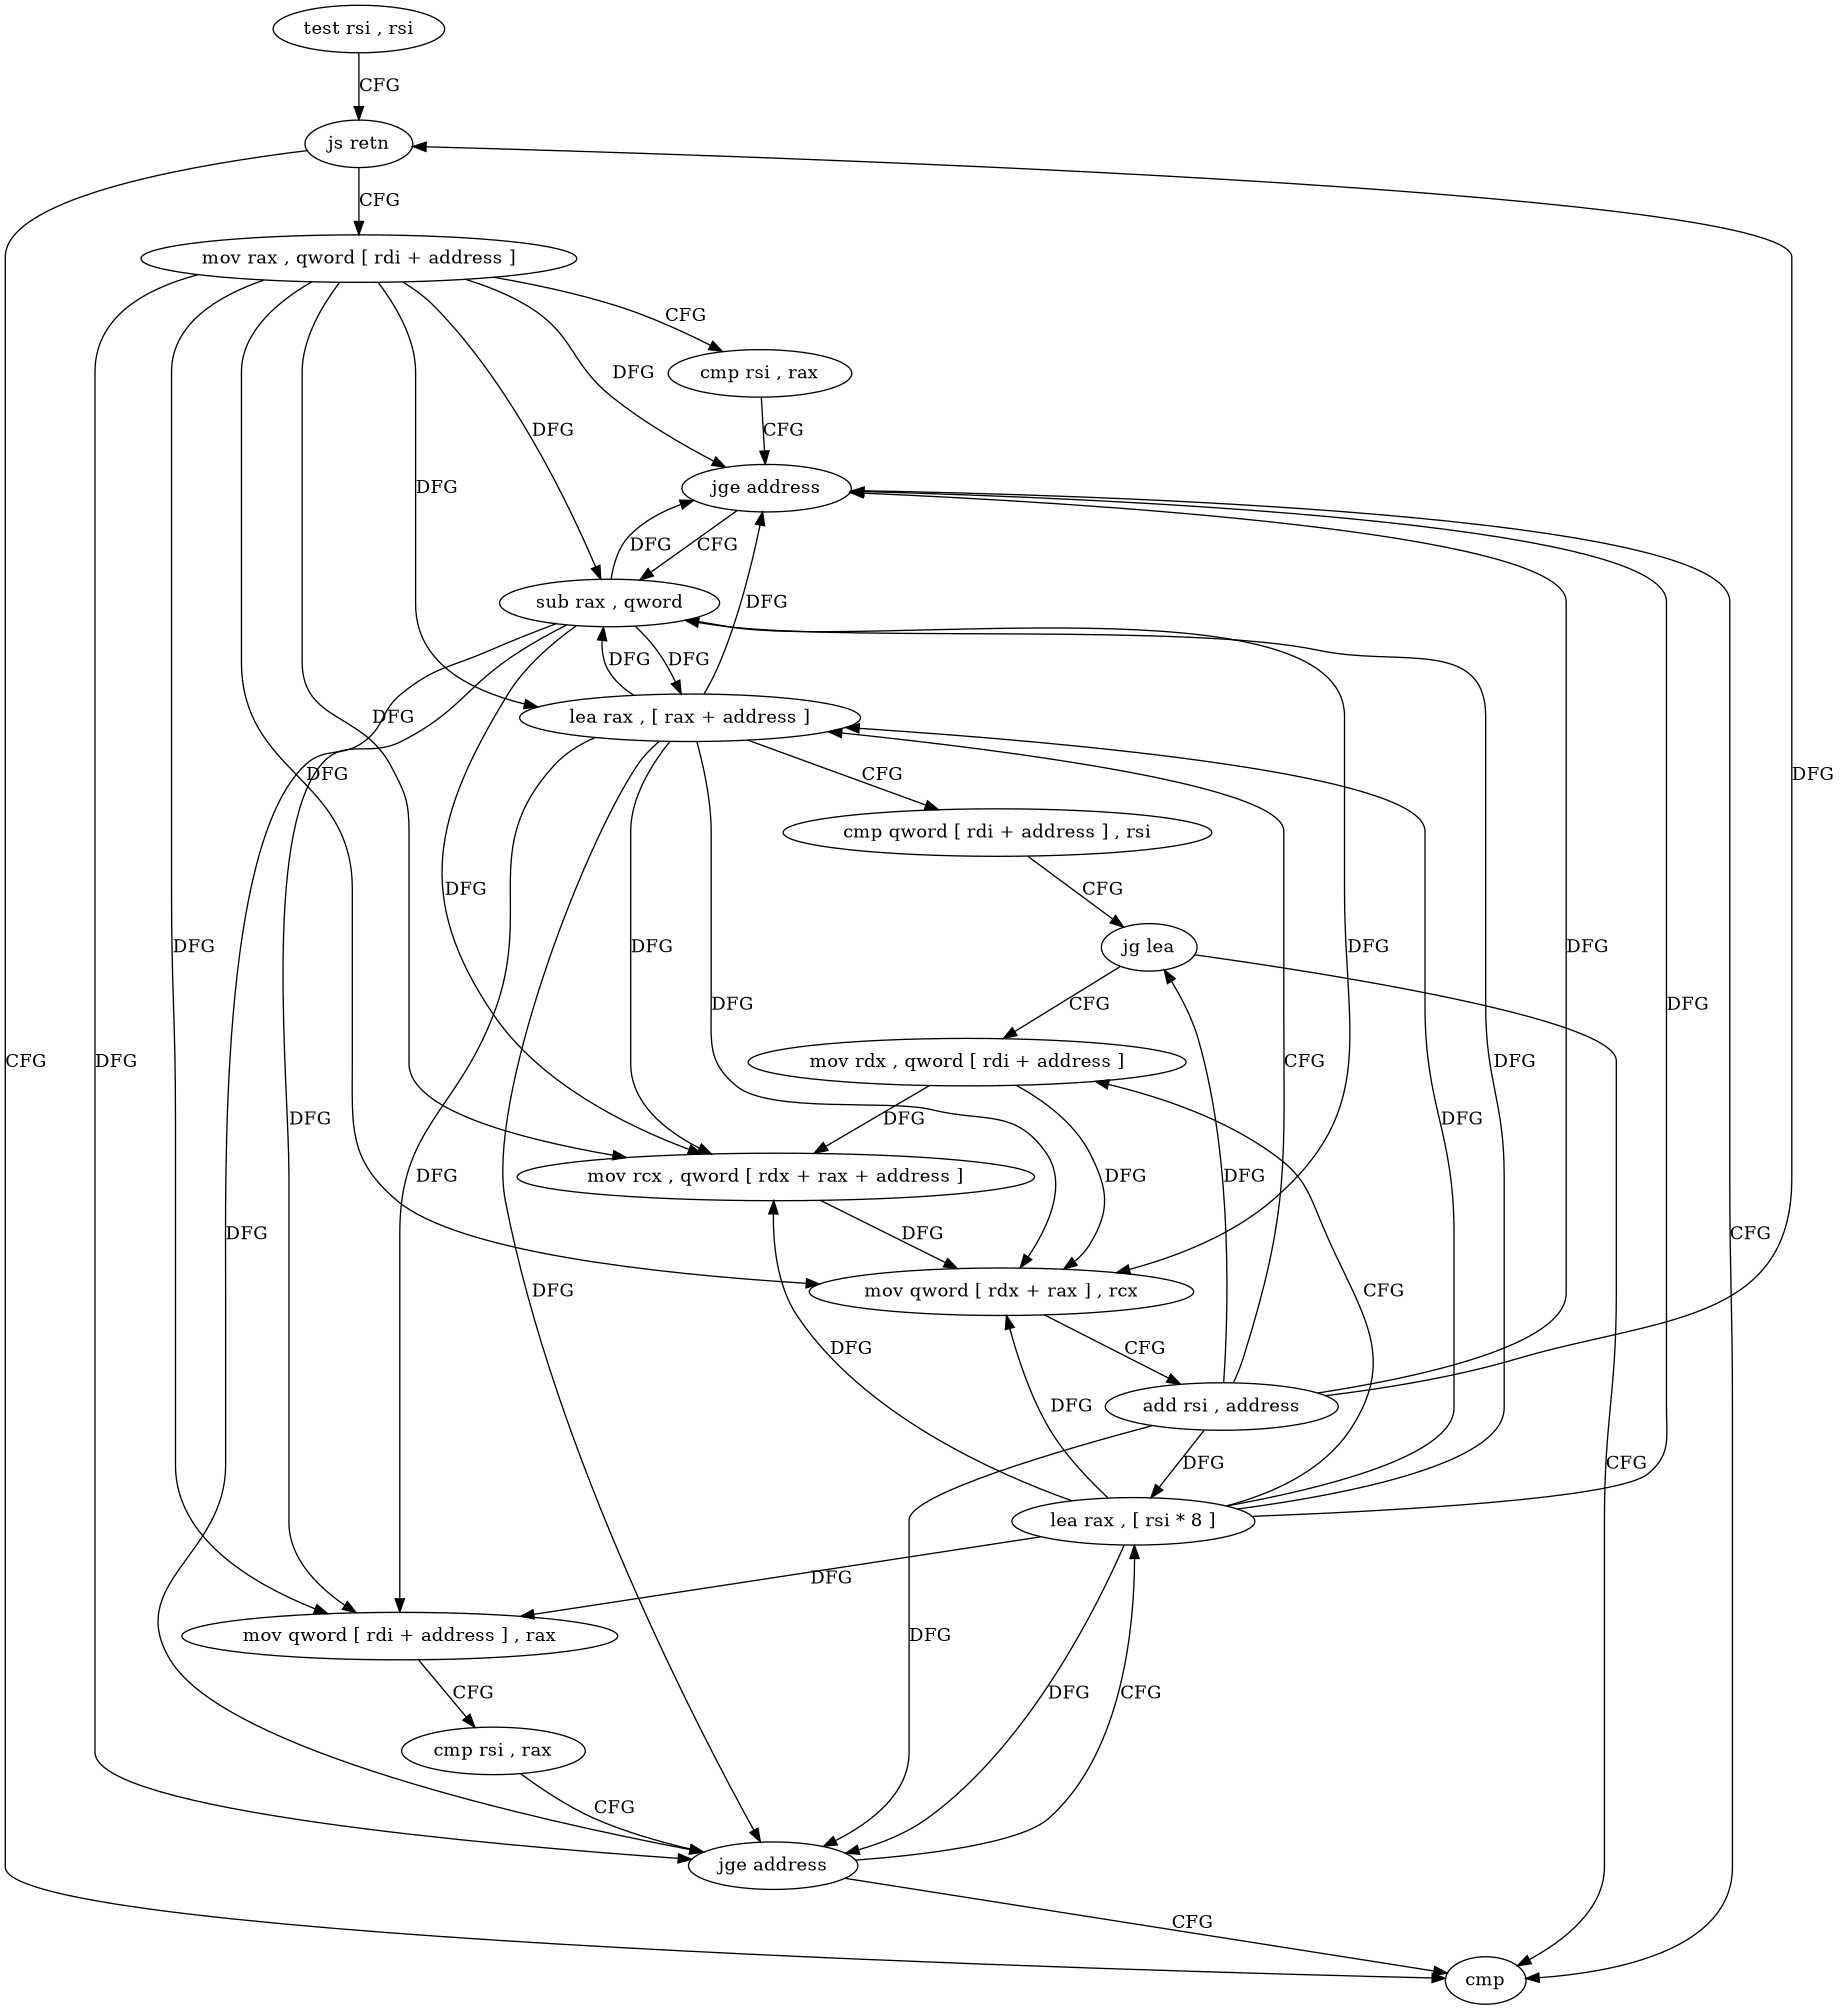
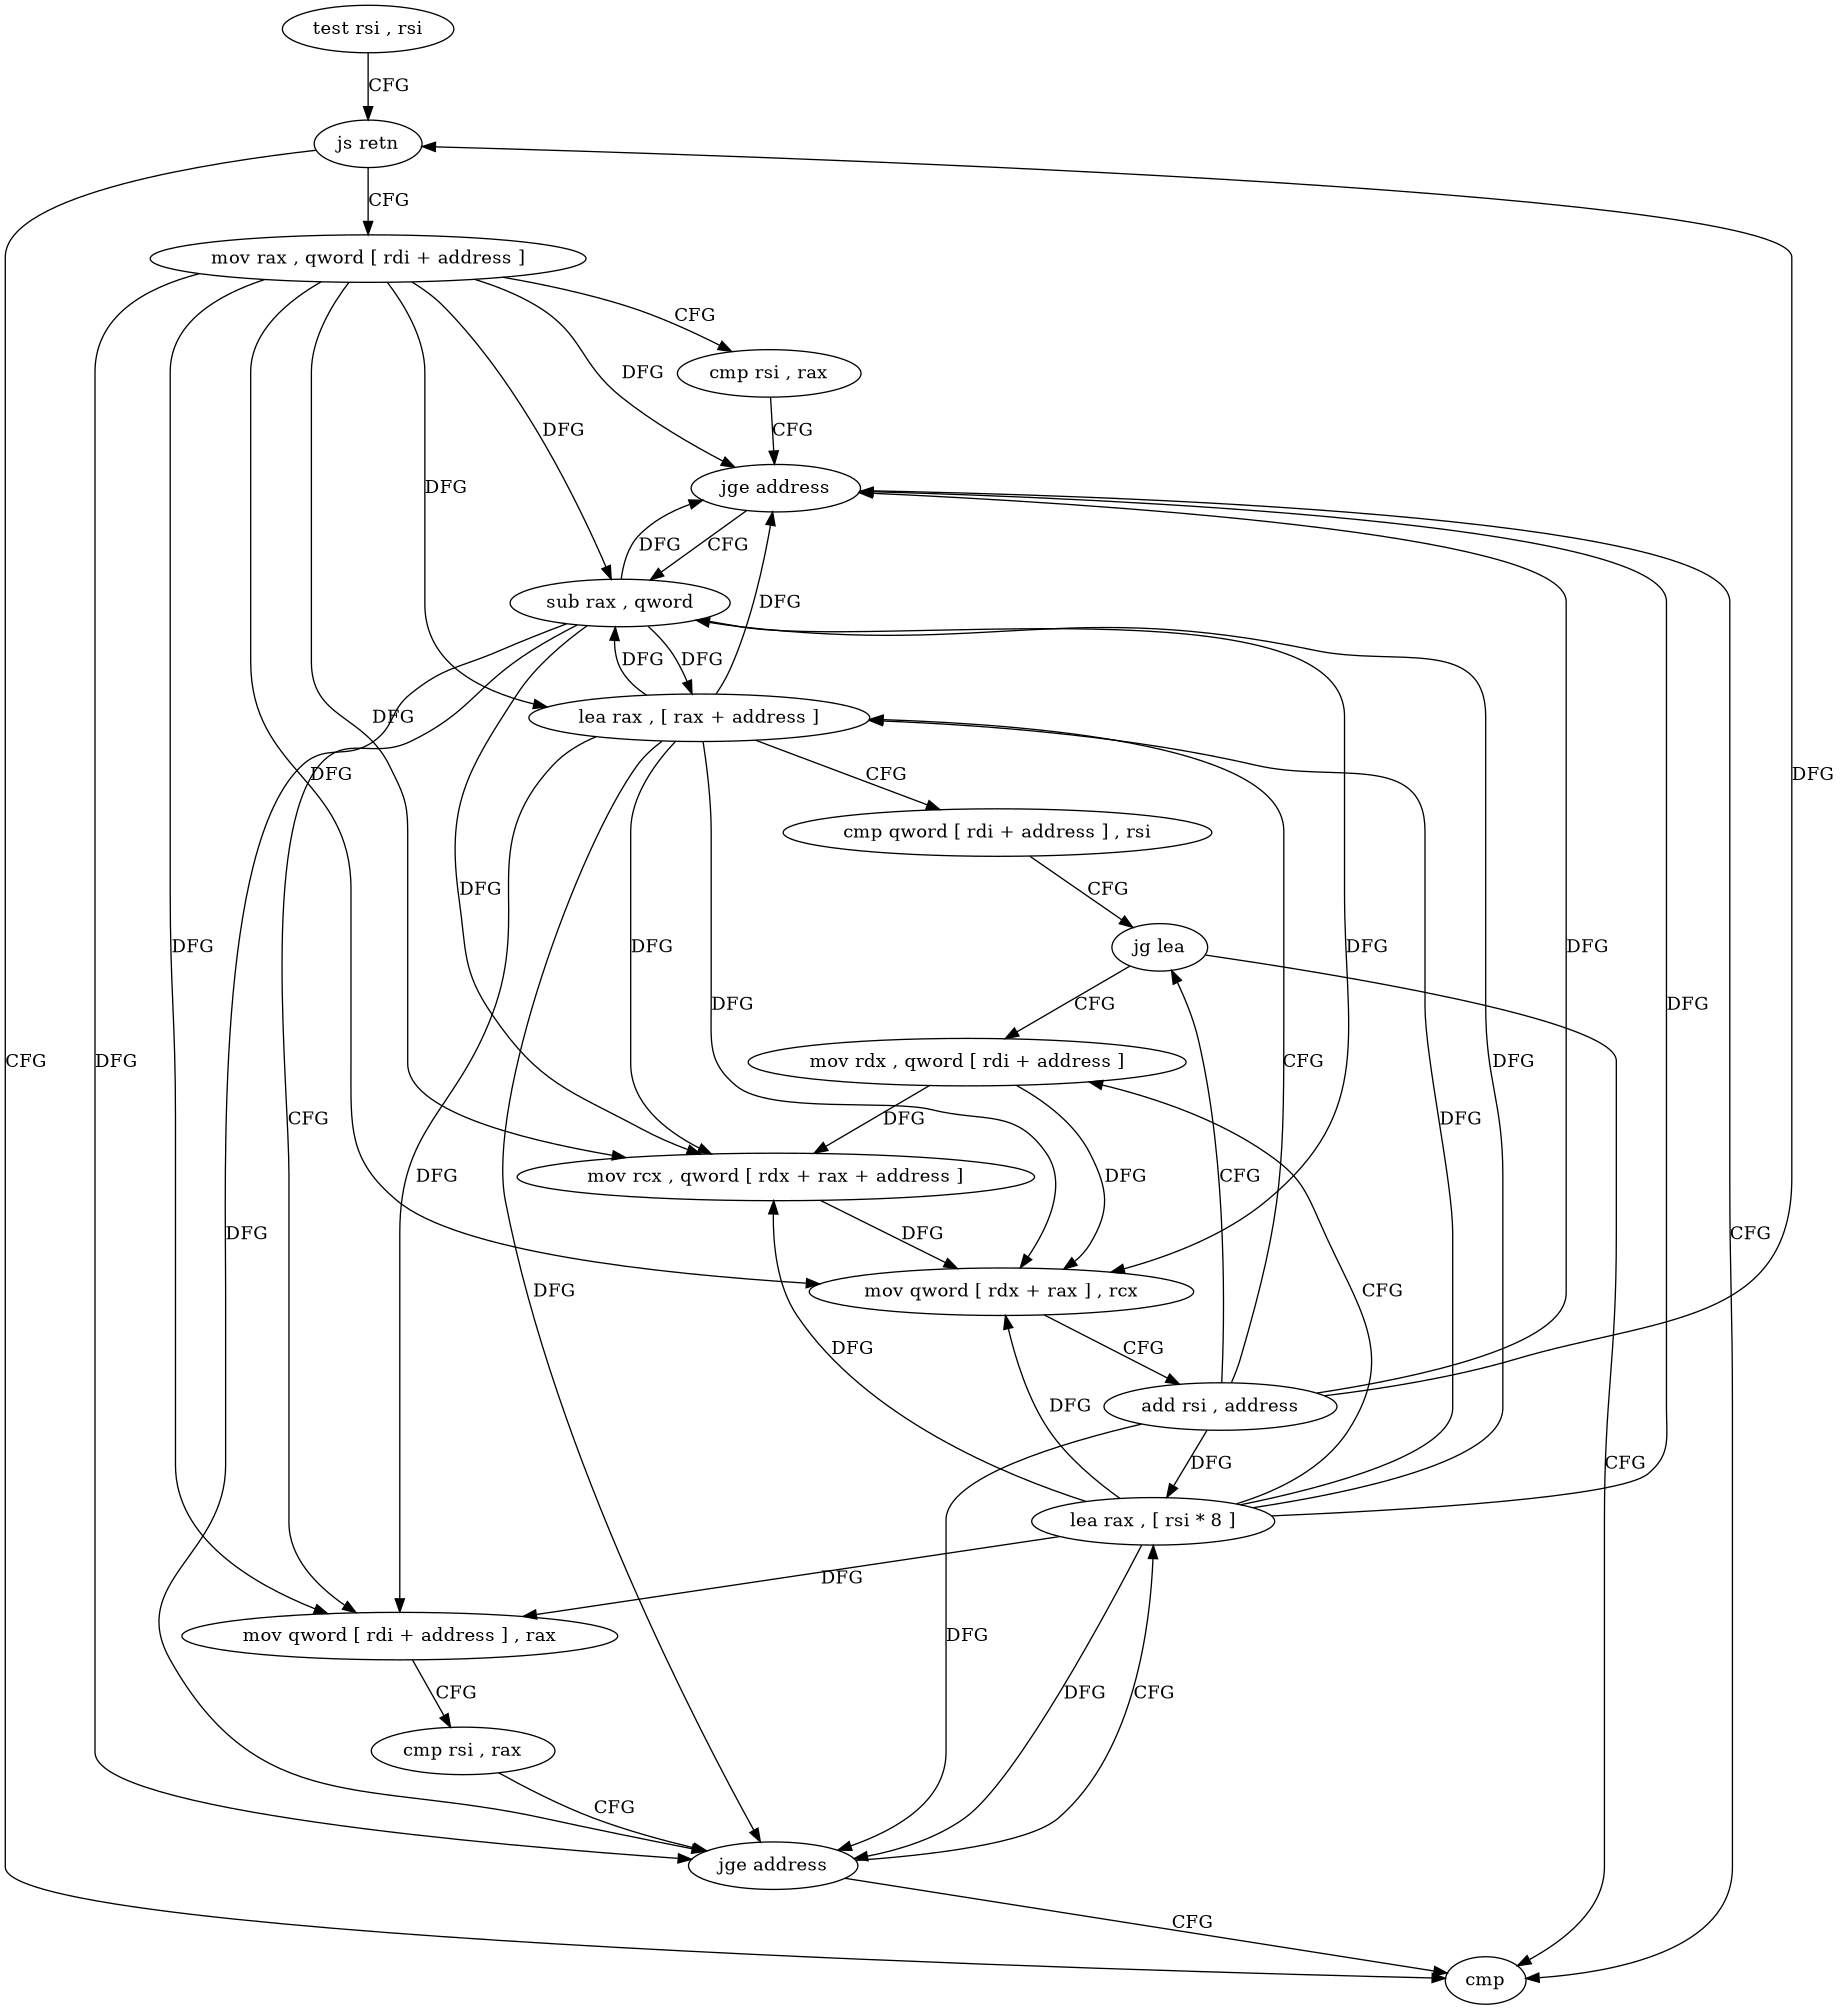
(311, 1120) -> (309, 1120)
(1245, 1177) -> (1240, 1177)
